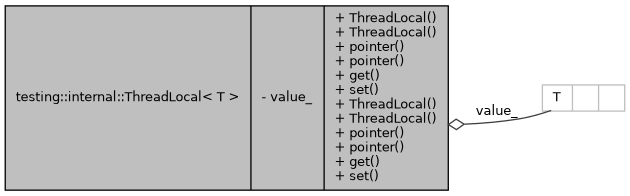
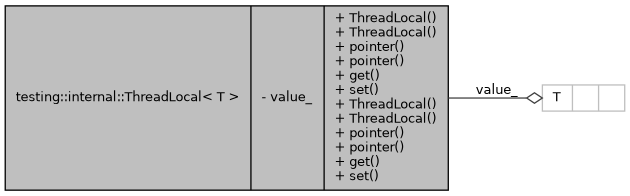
(508, 120) -> (487, 98)
